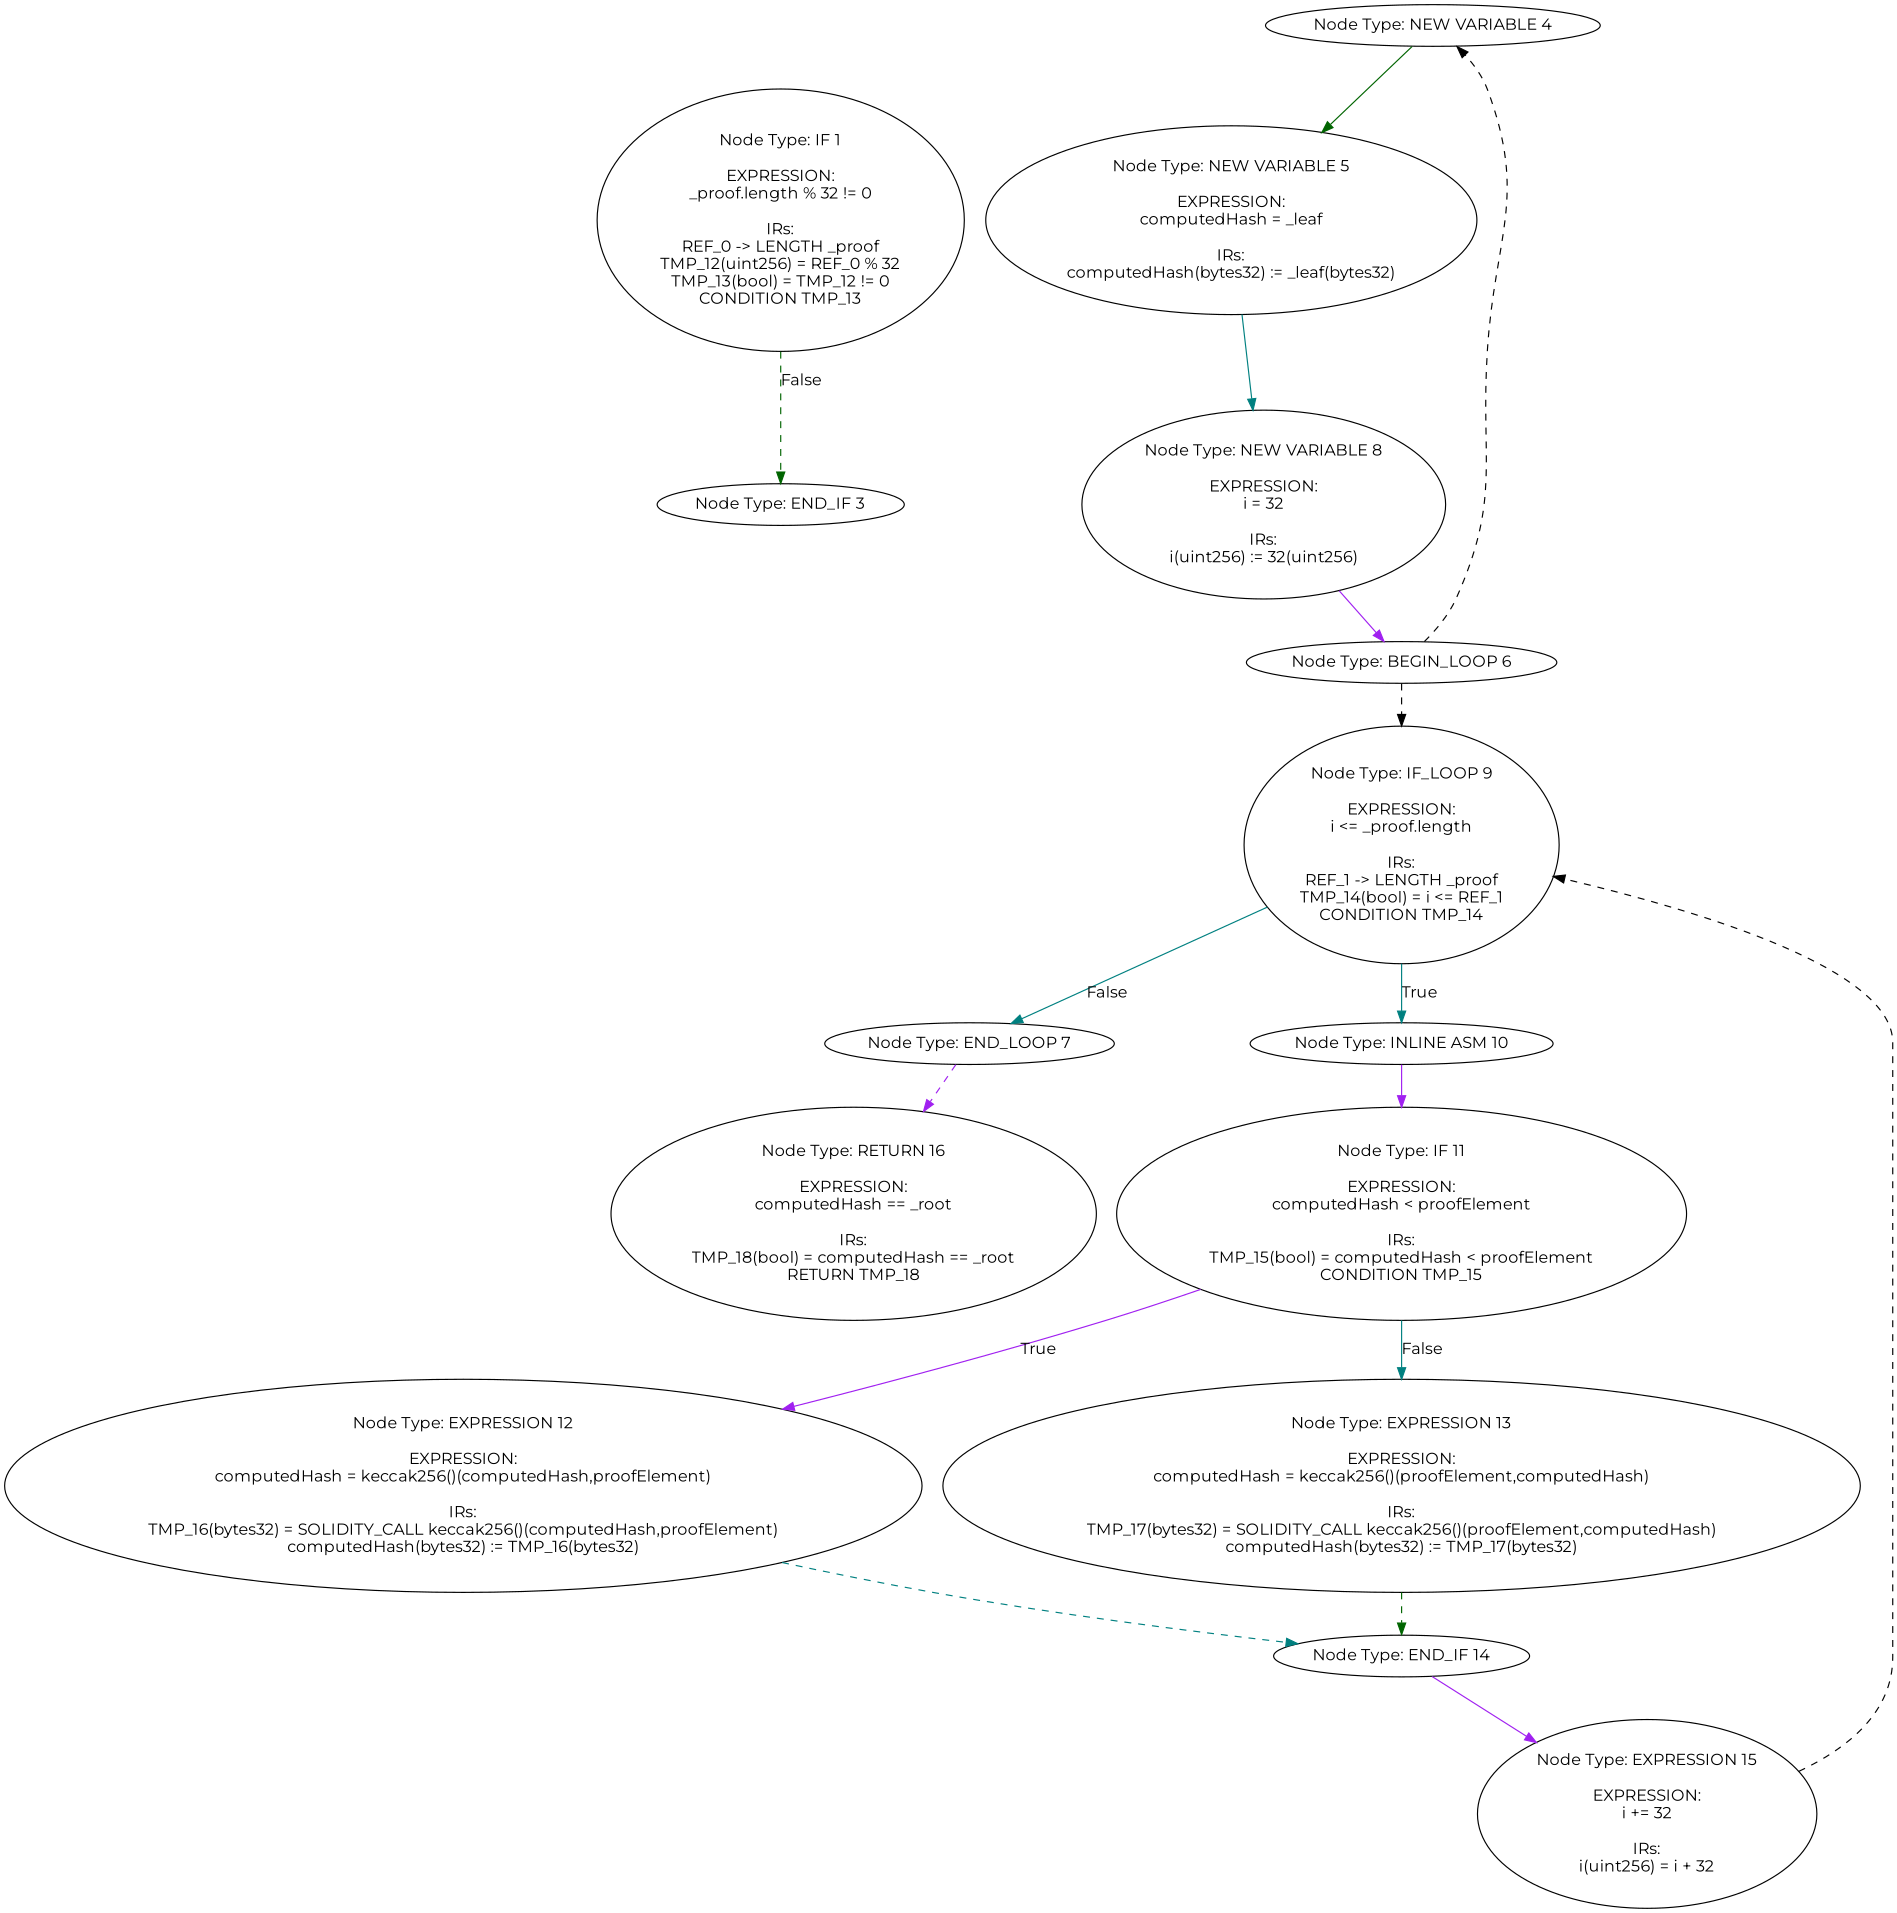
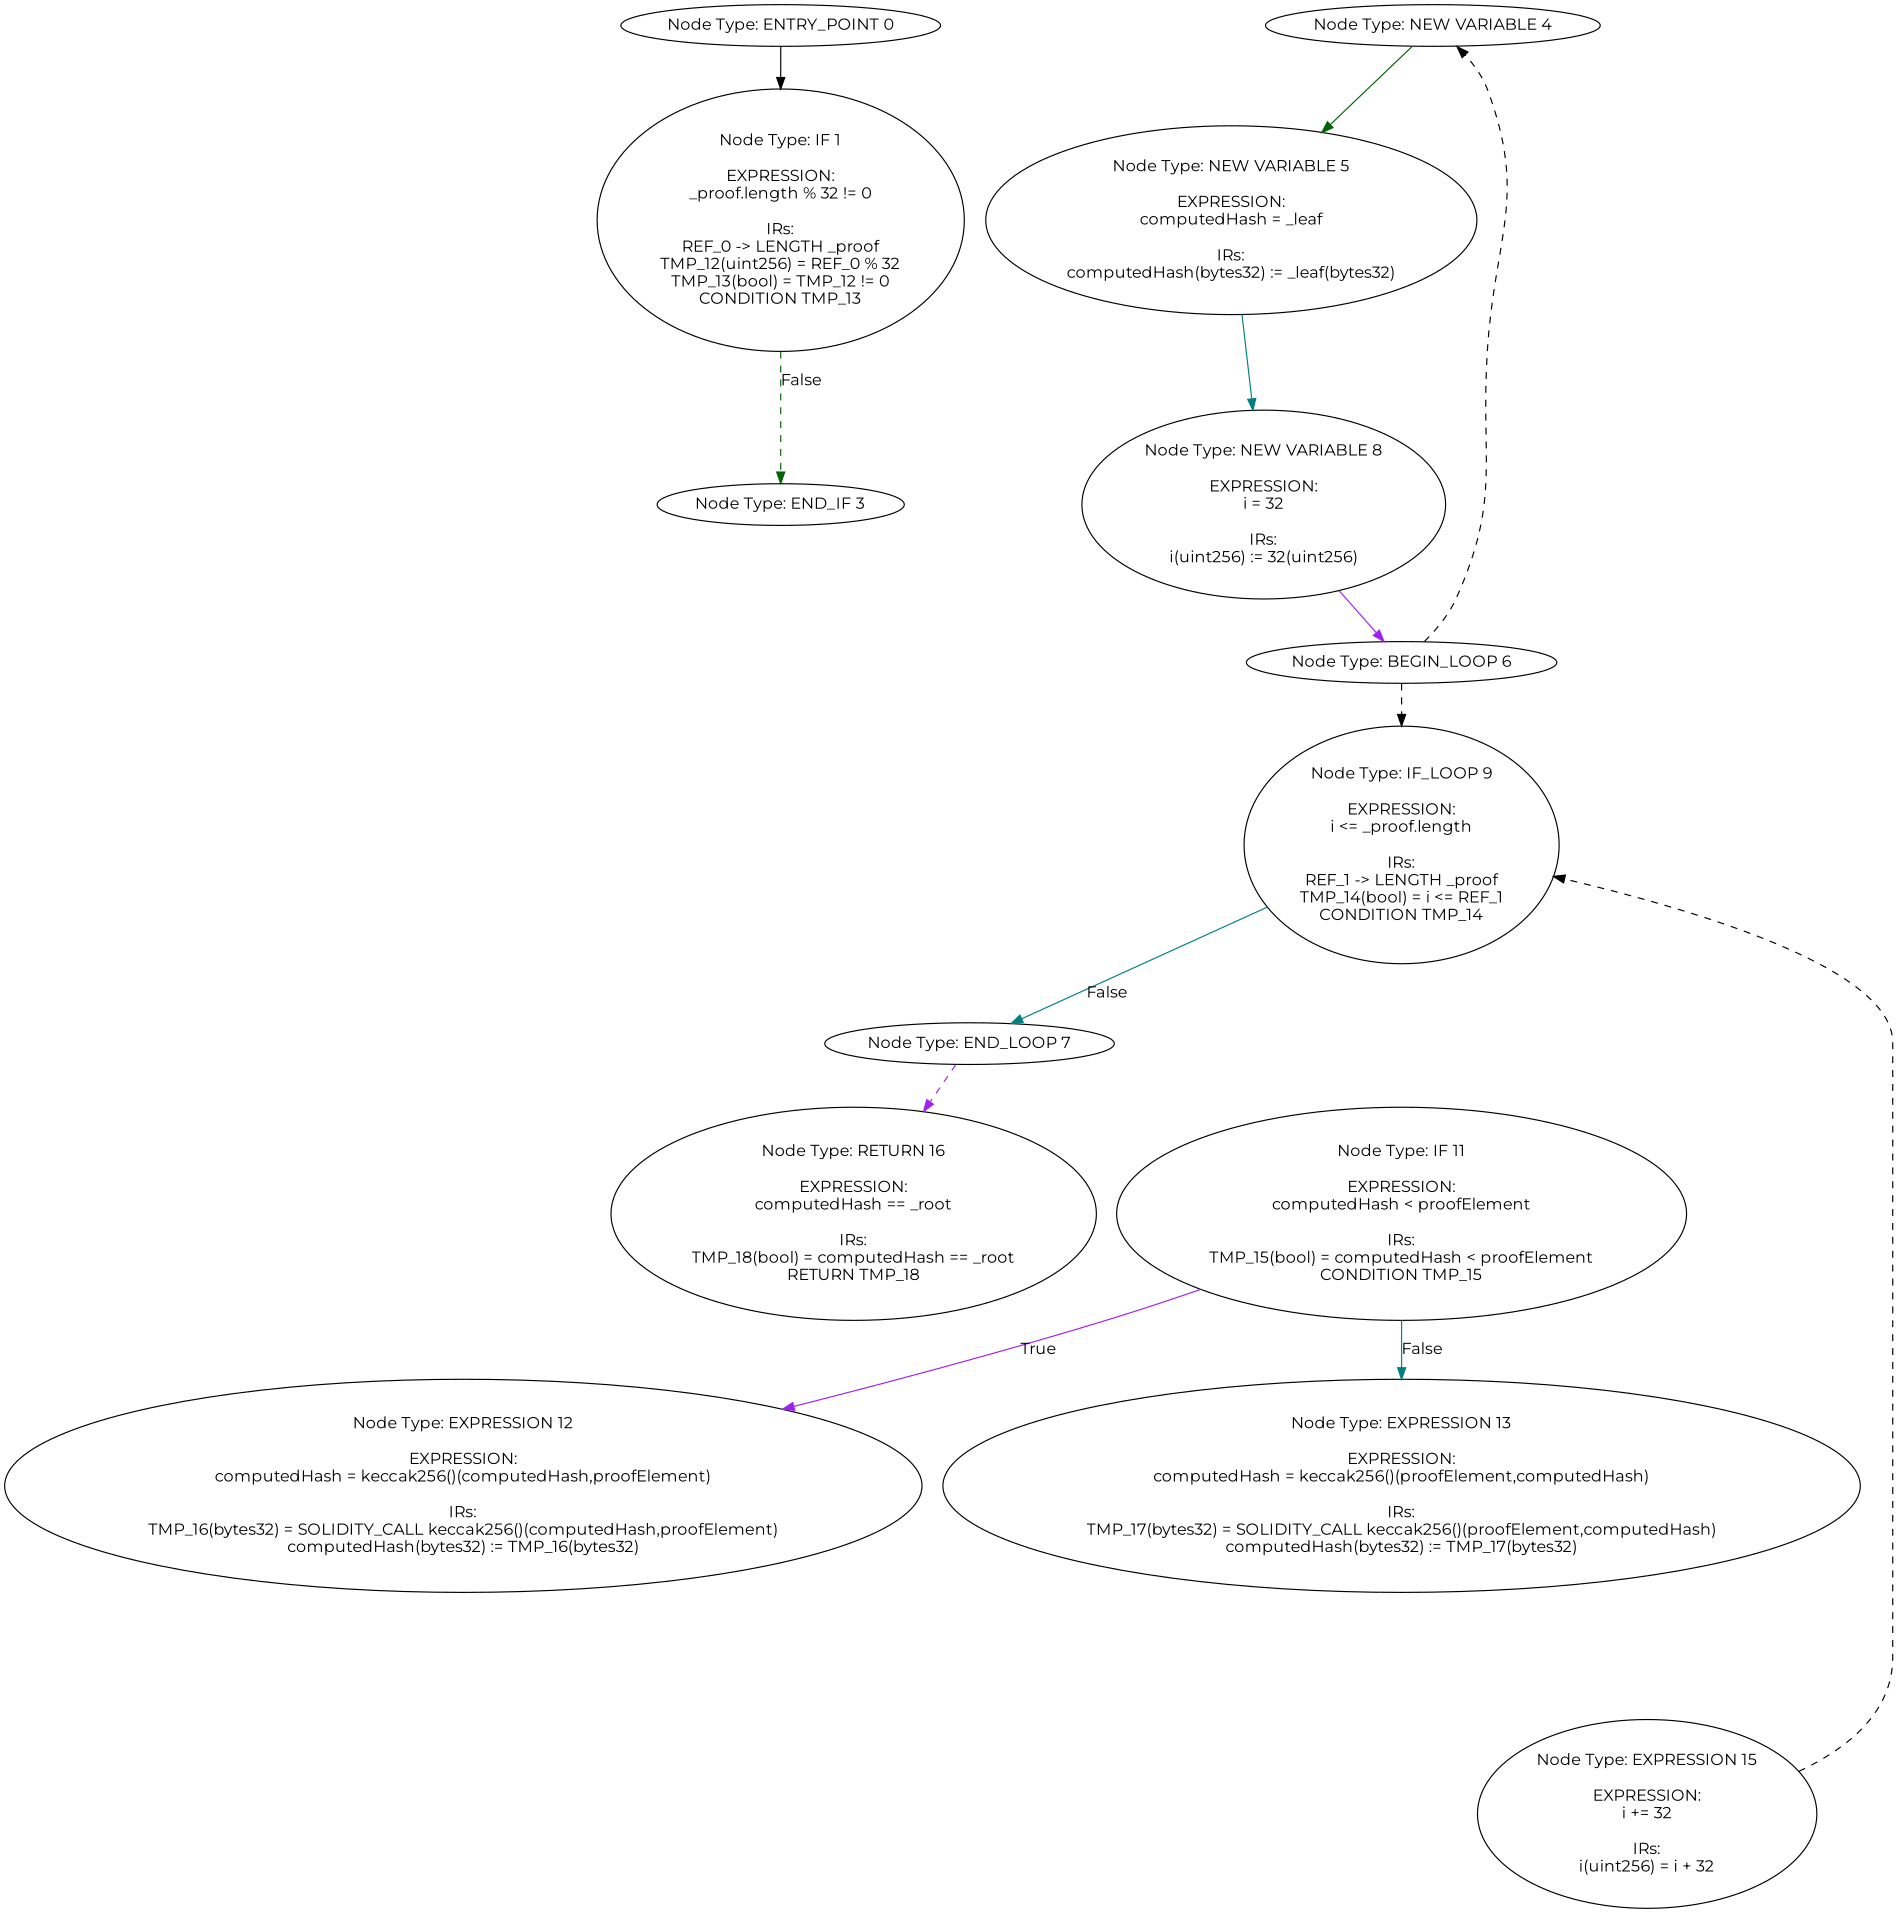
none -> (781, 25)
(1402, 1044) -> none
(1402, 1656) -> none
